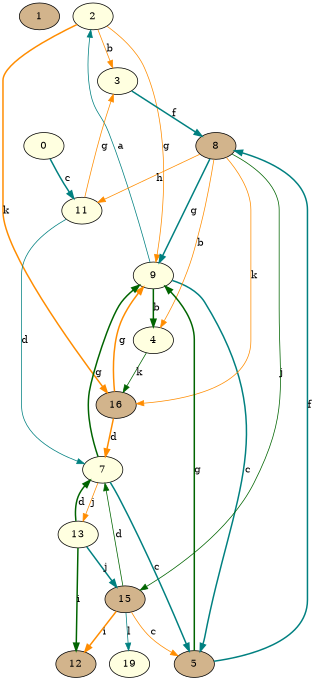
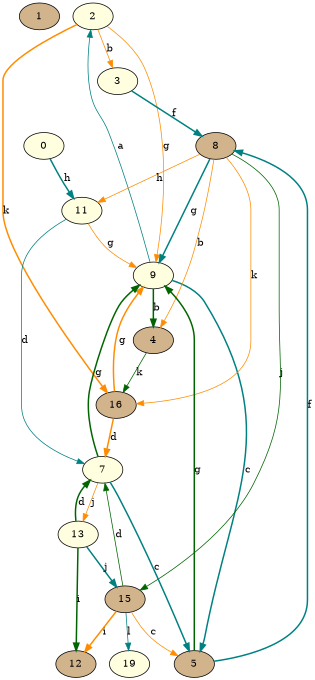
(97, 149) -> (106, 247)
(68, 178) -> (68, 178)
(153, 340) -> (153, 340)
